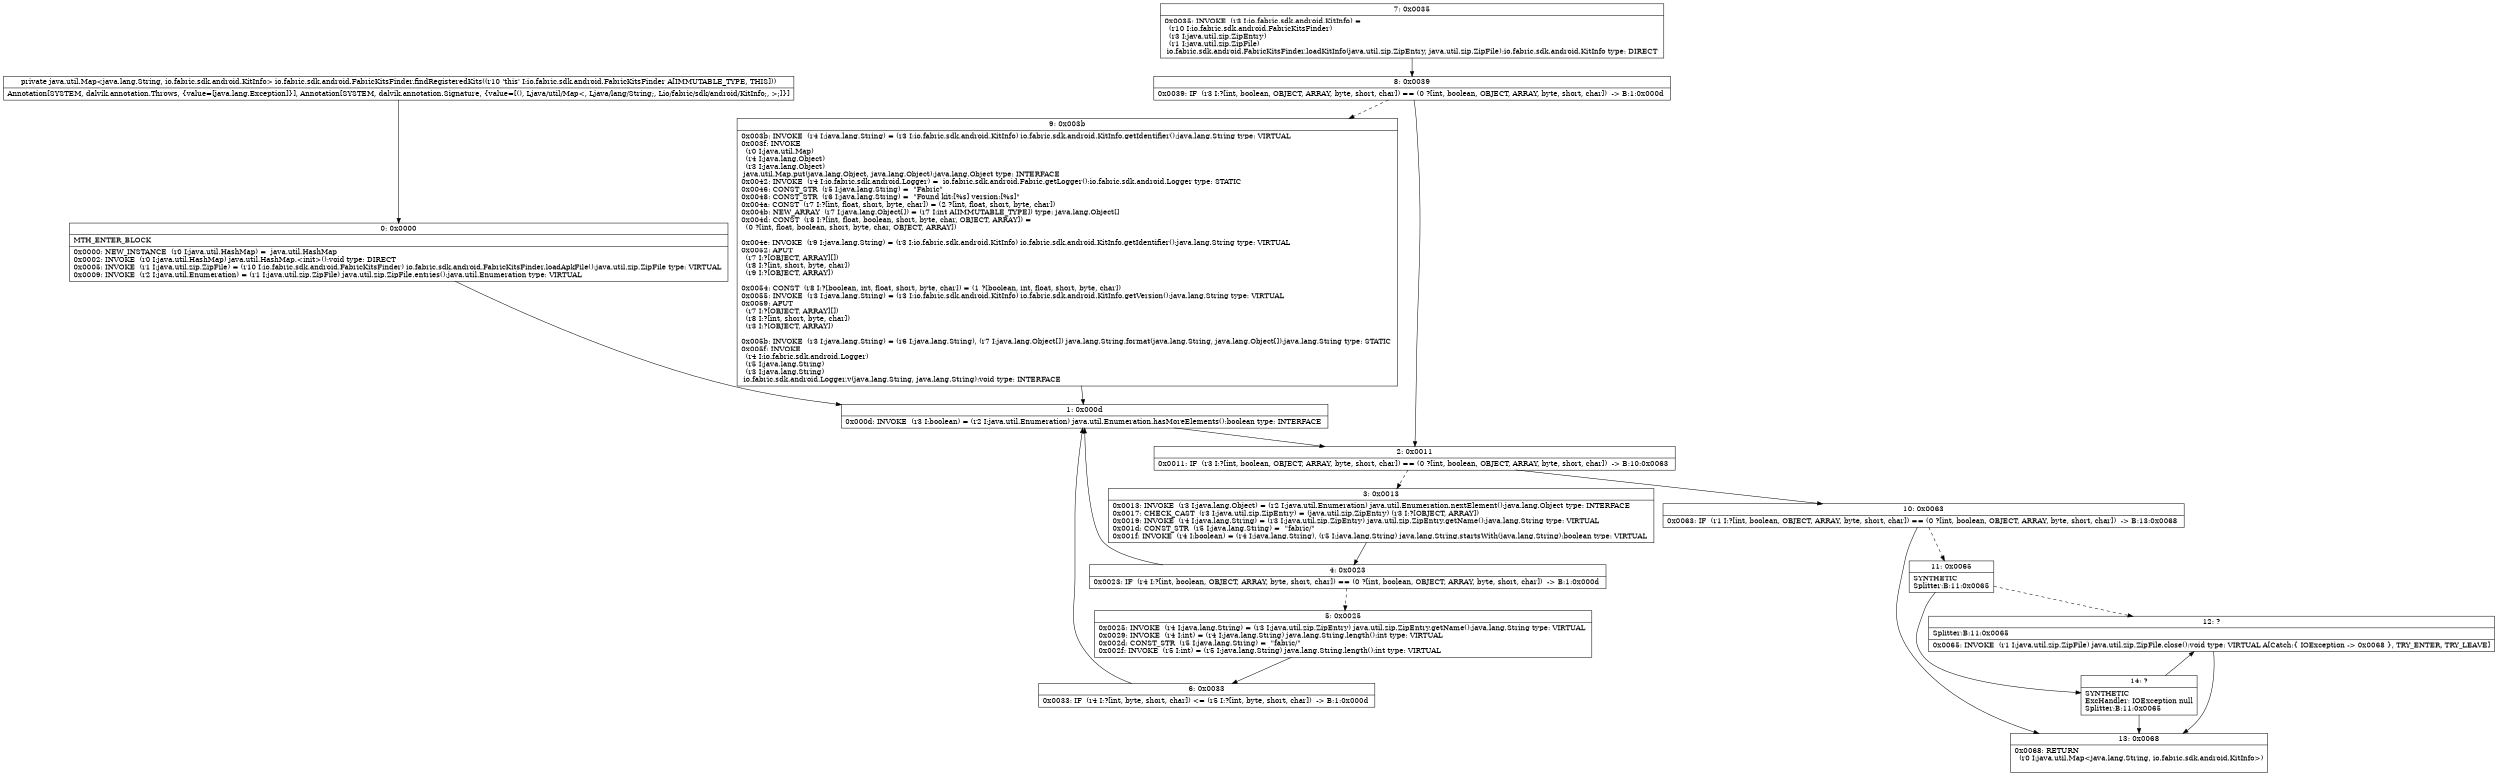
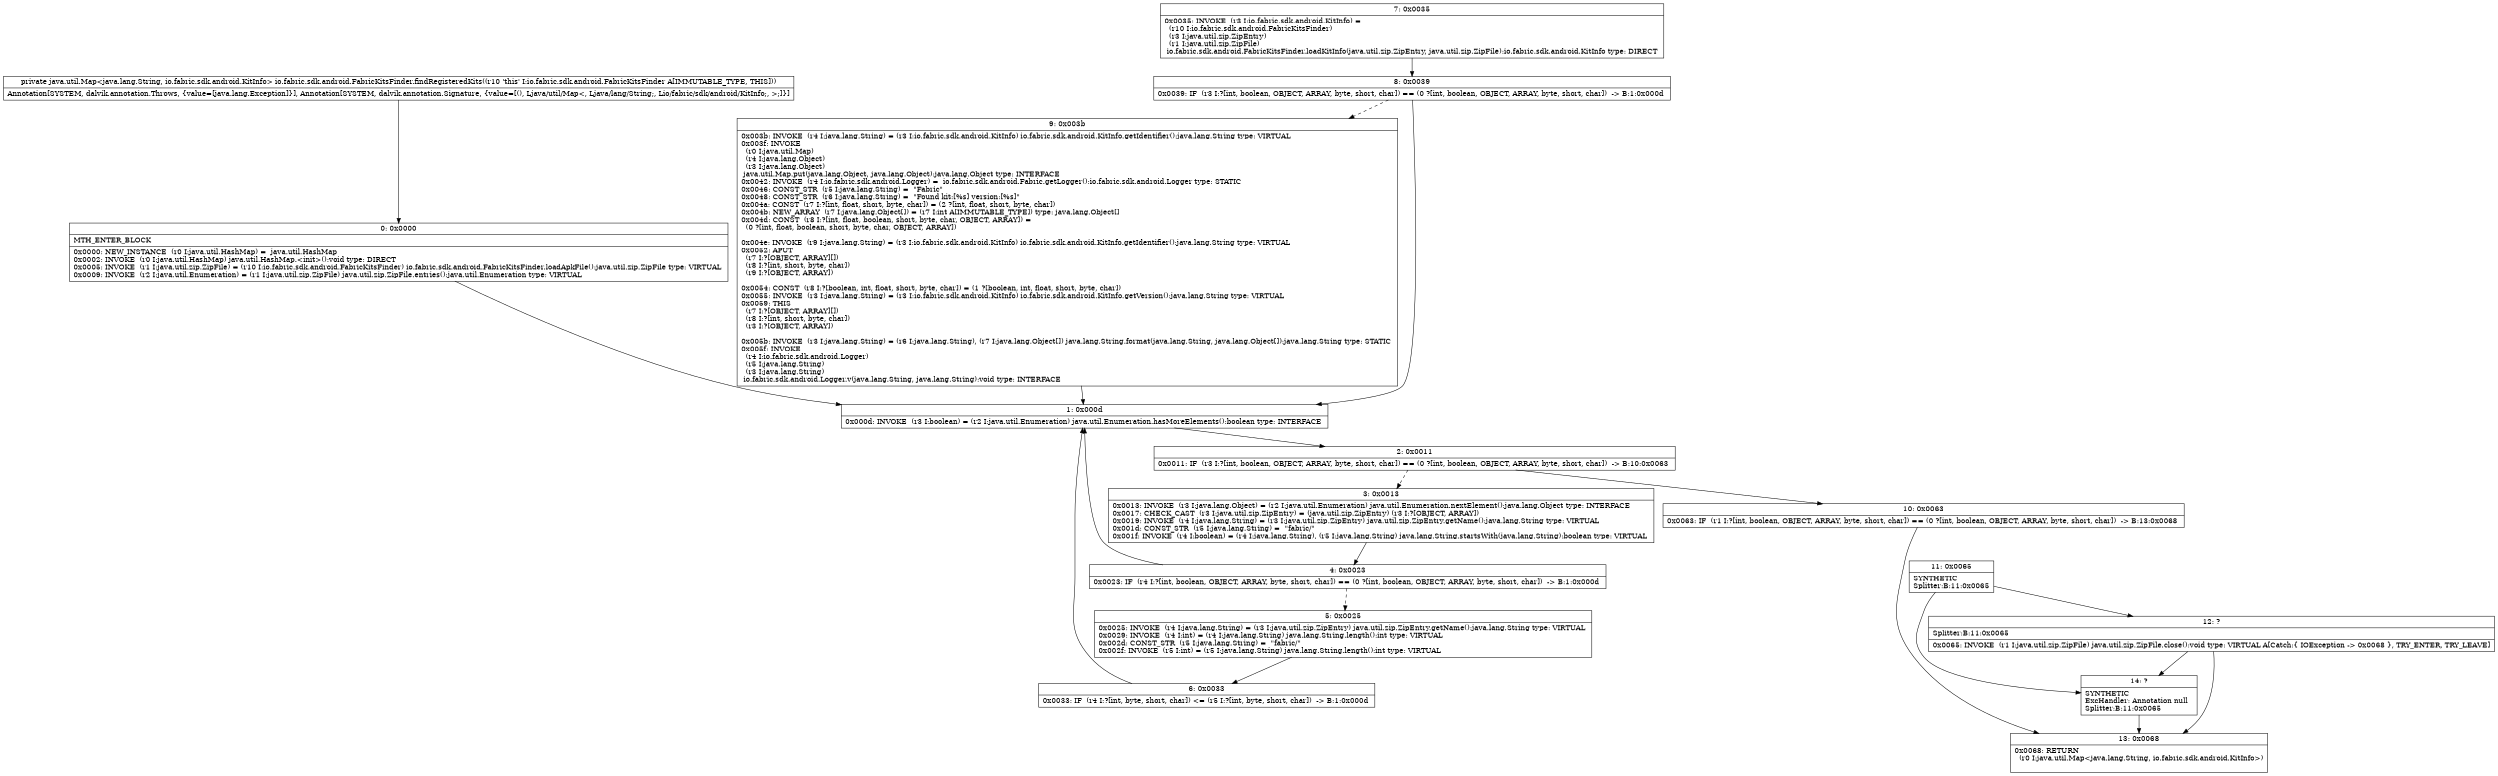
(1419, 271) -> (1415, 286)
(770, 304) -> (769, 304)
(1936, 542) -> none
(2061, 601) -> (2061, 601)
(2178, 665) -> (2175, 662)
(2139, 701) -> (2137, 701)
